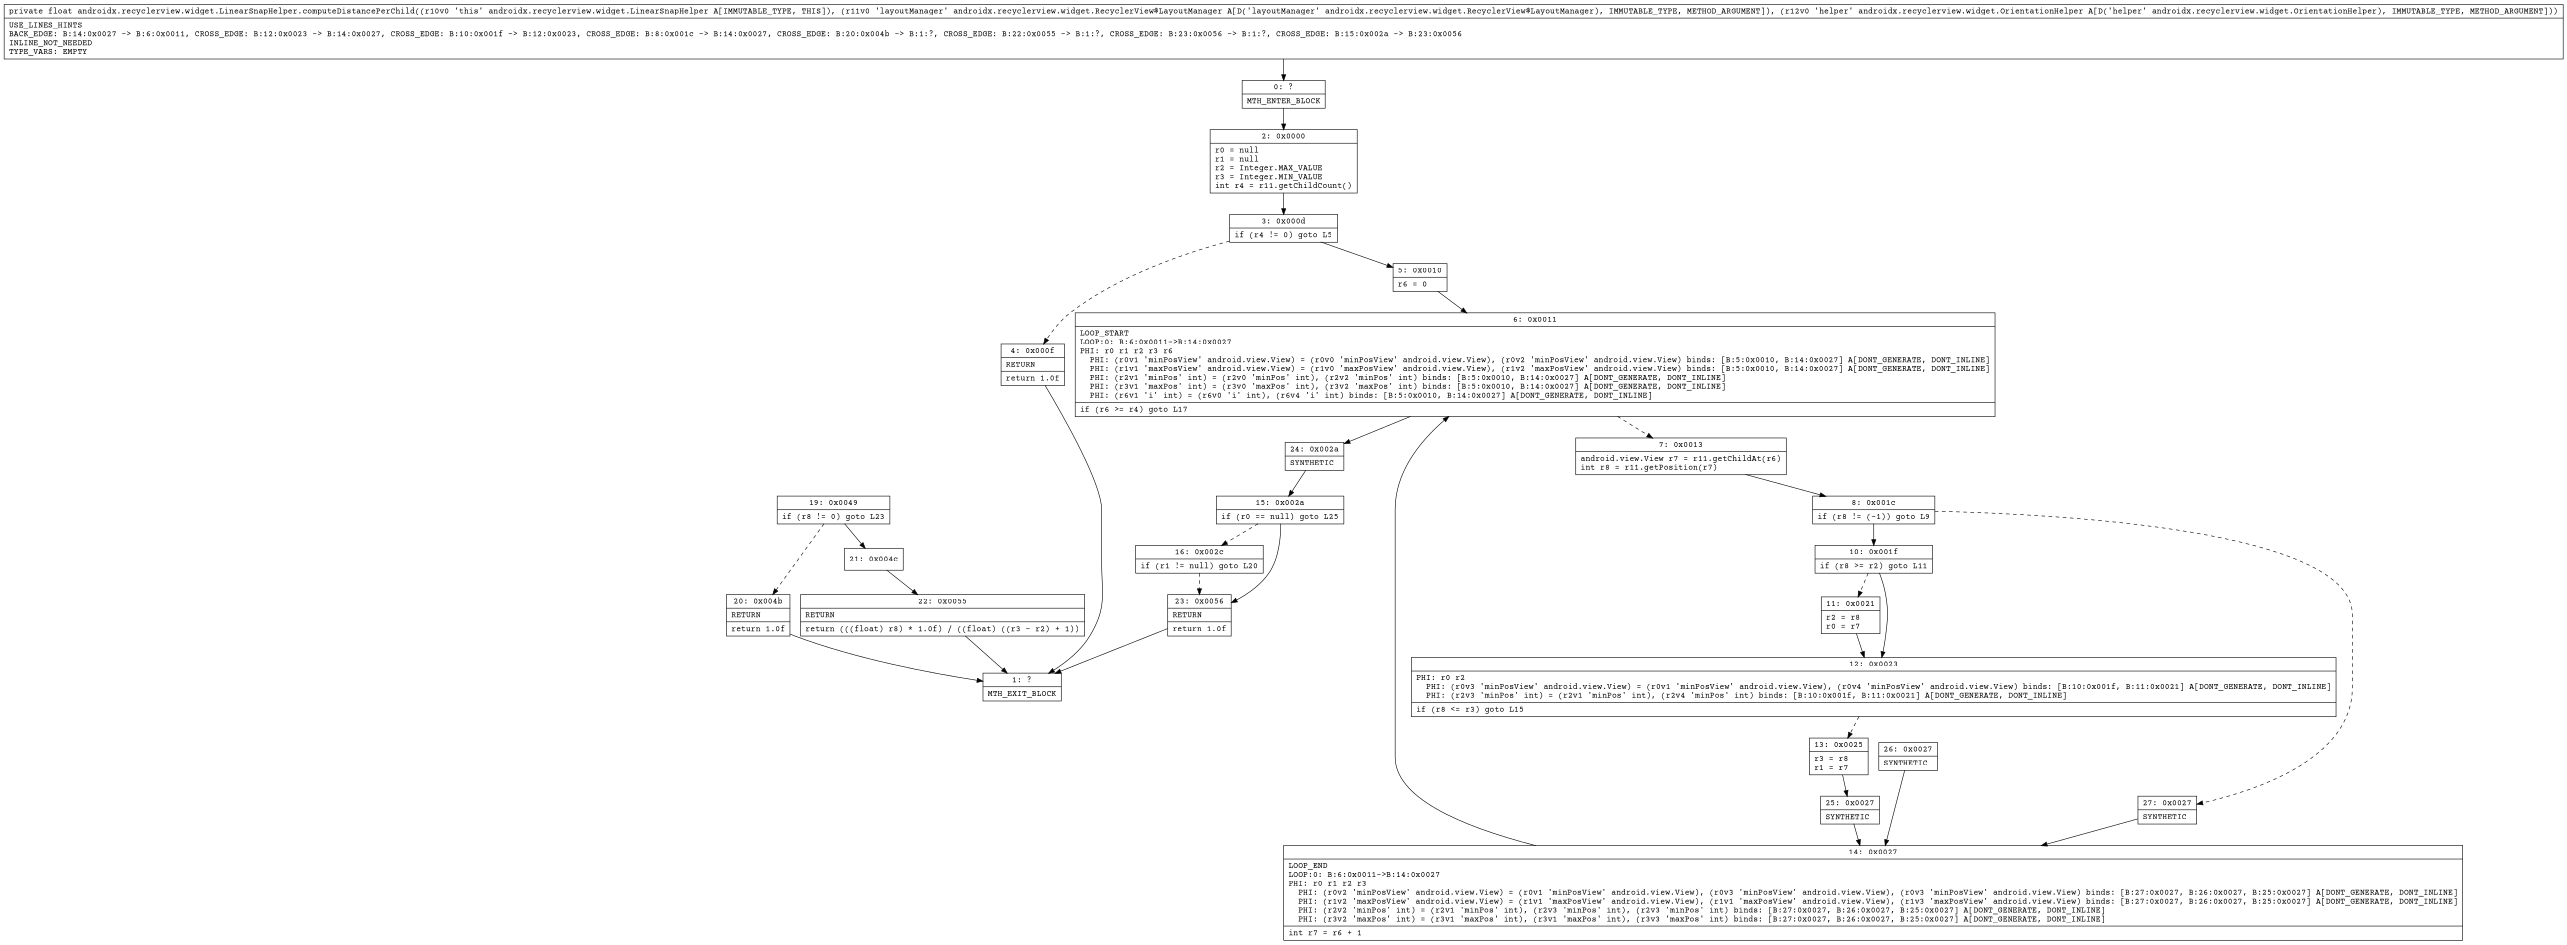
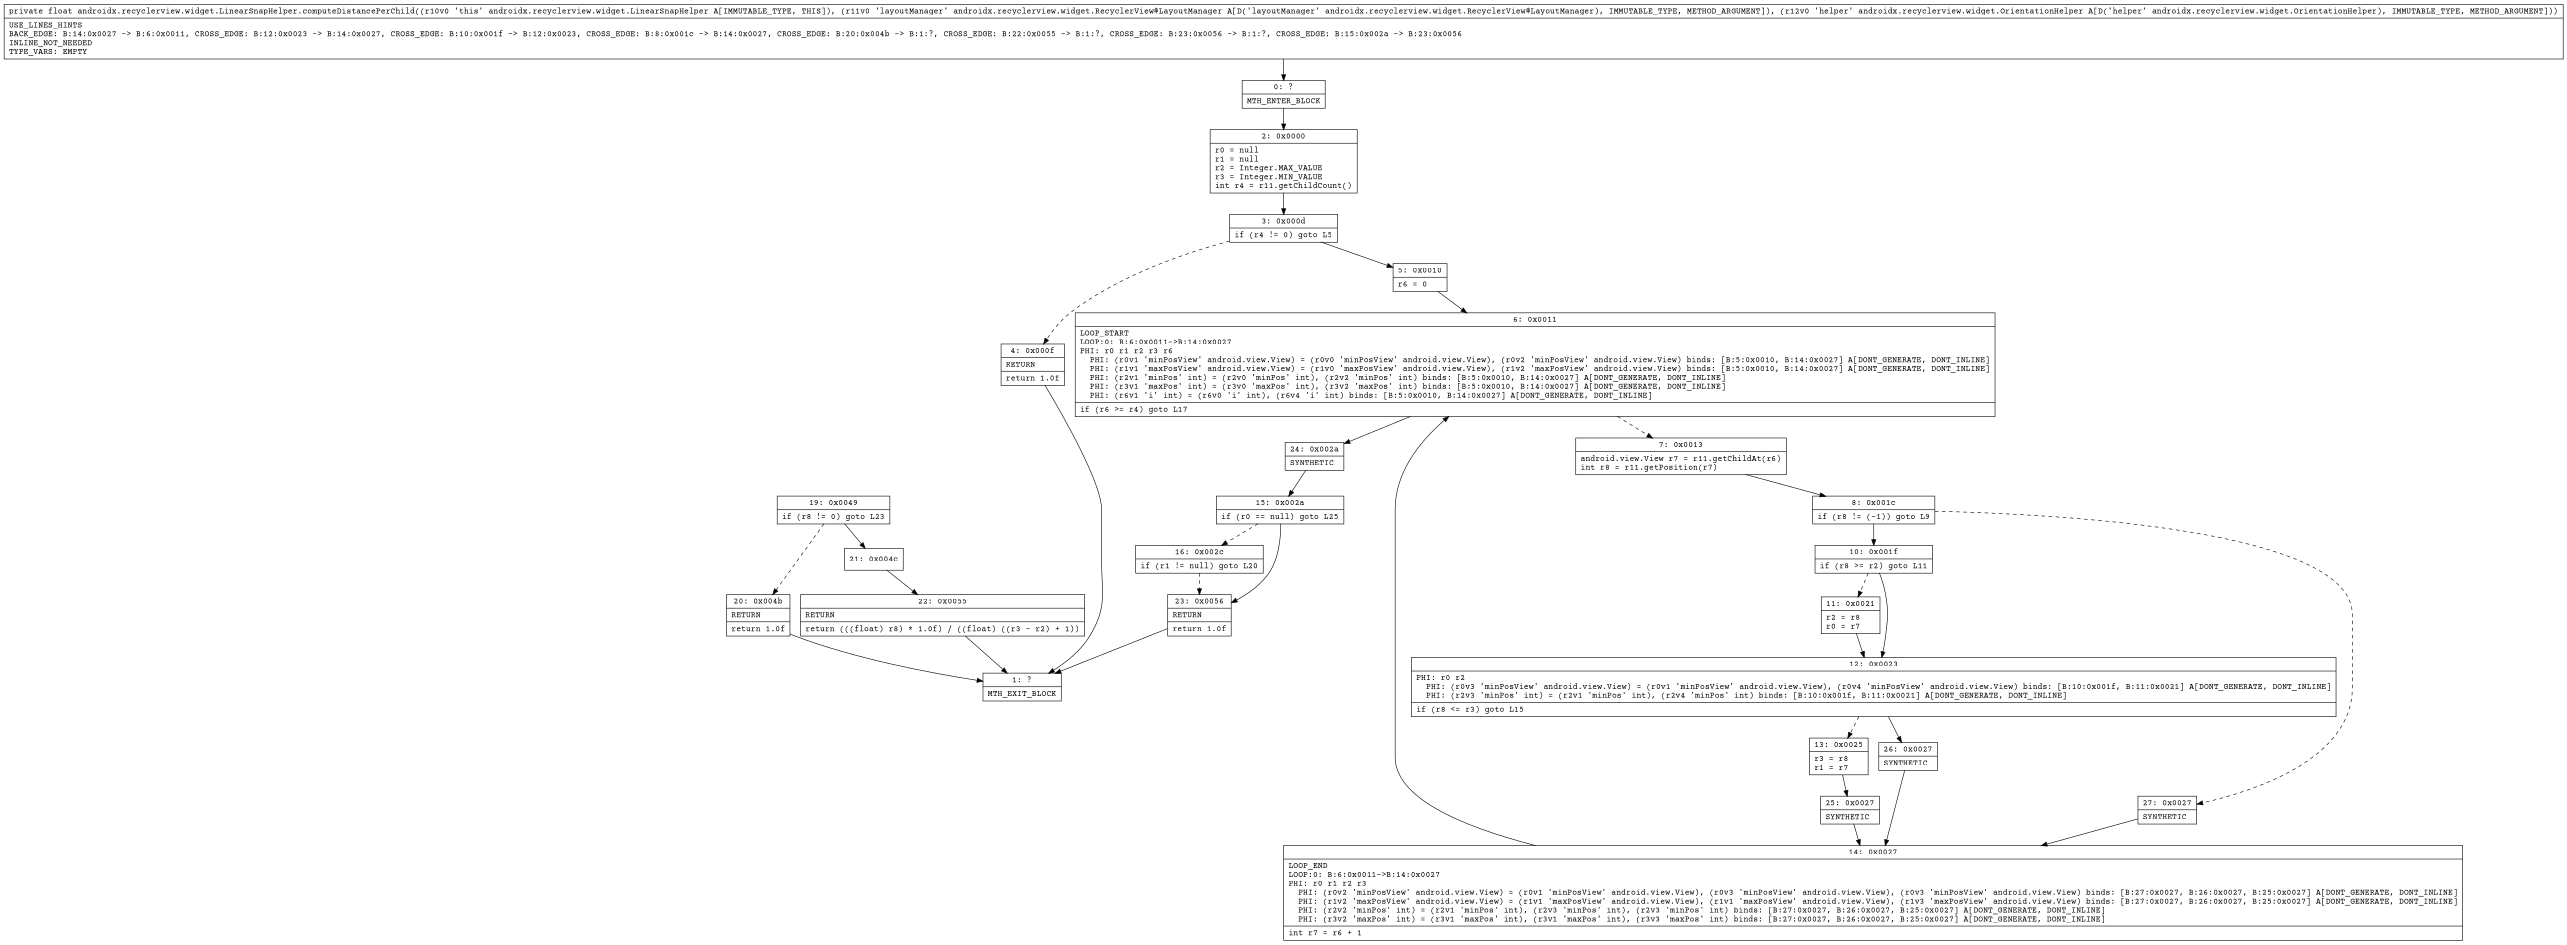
none -> (1894, 727)
